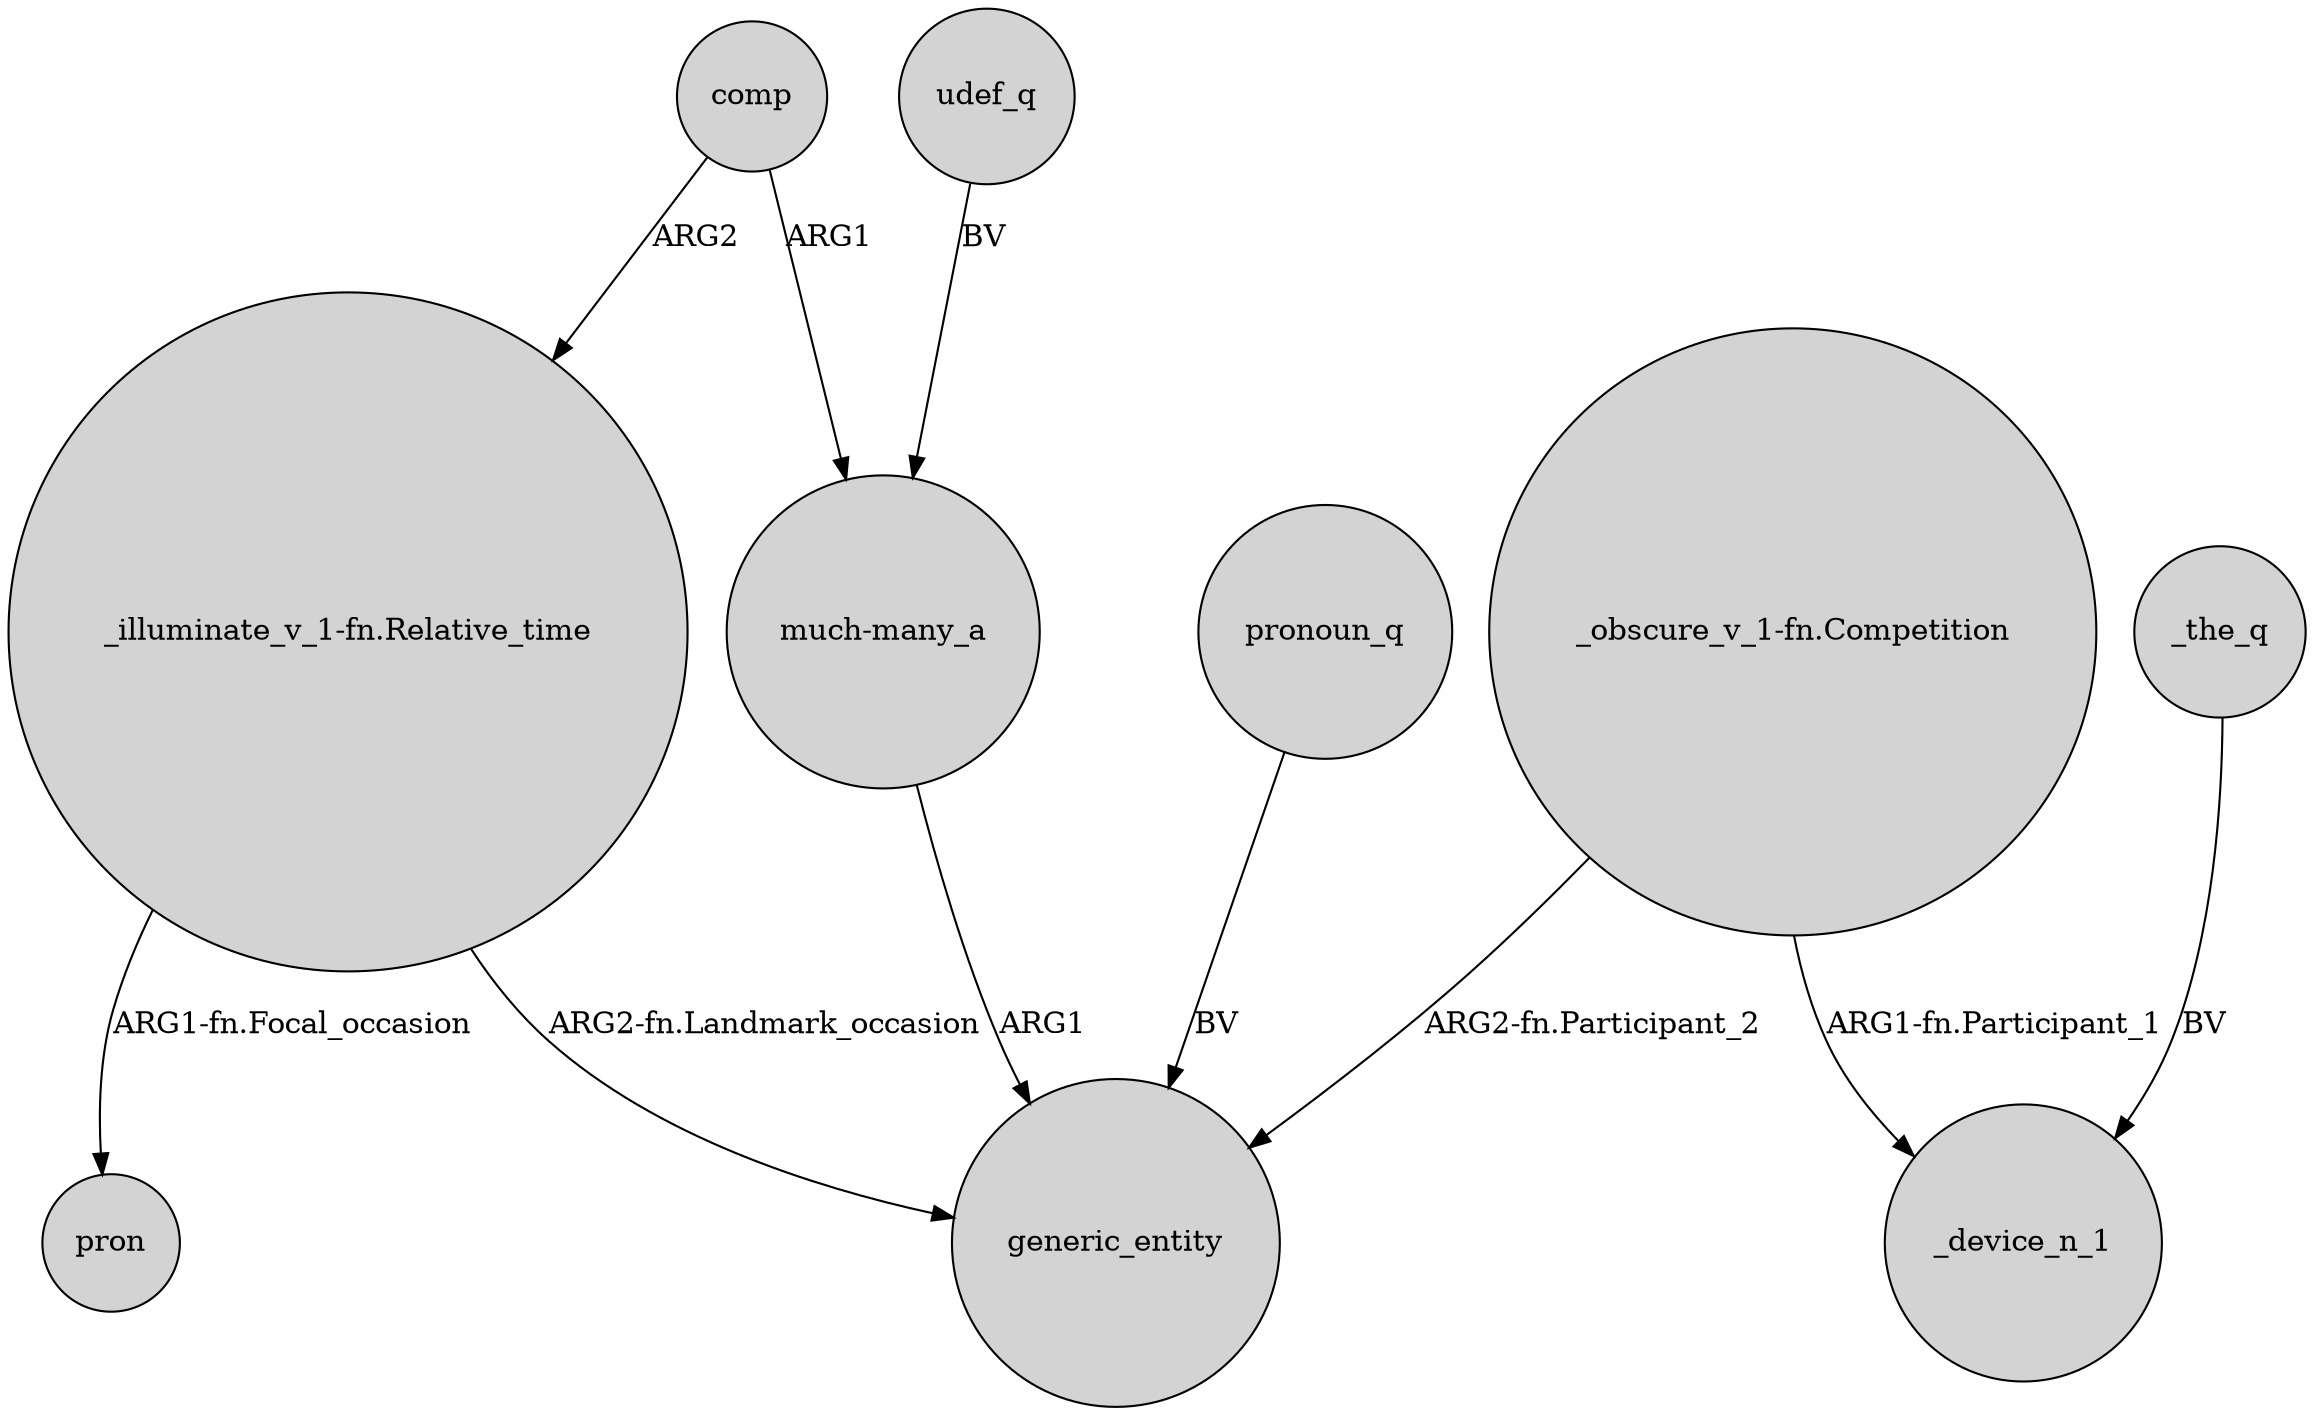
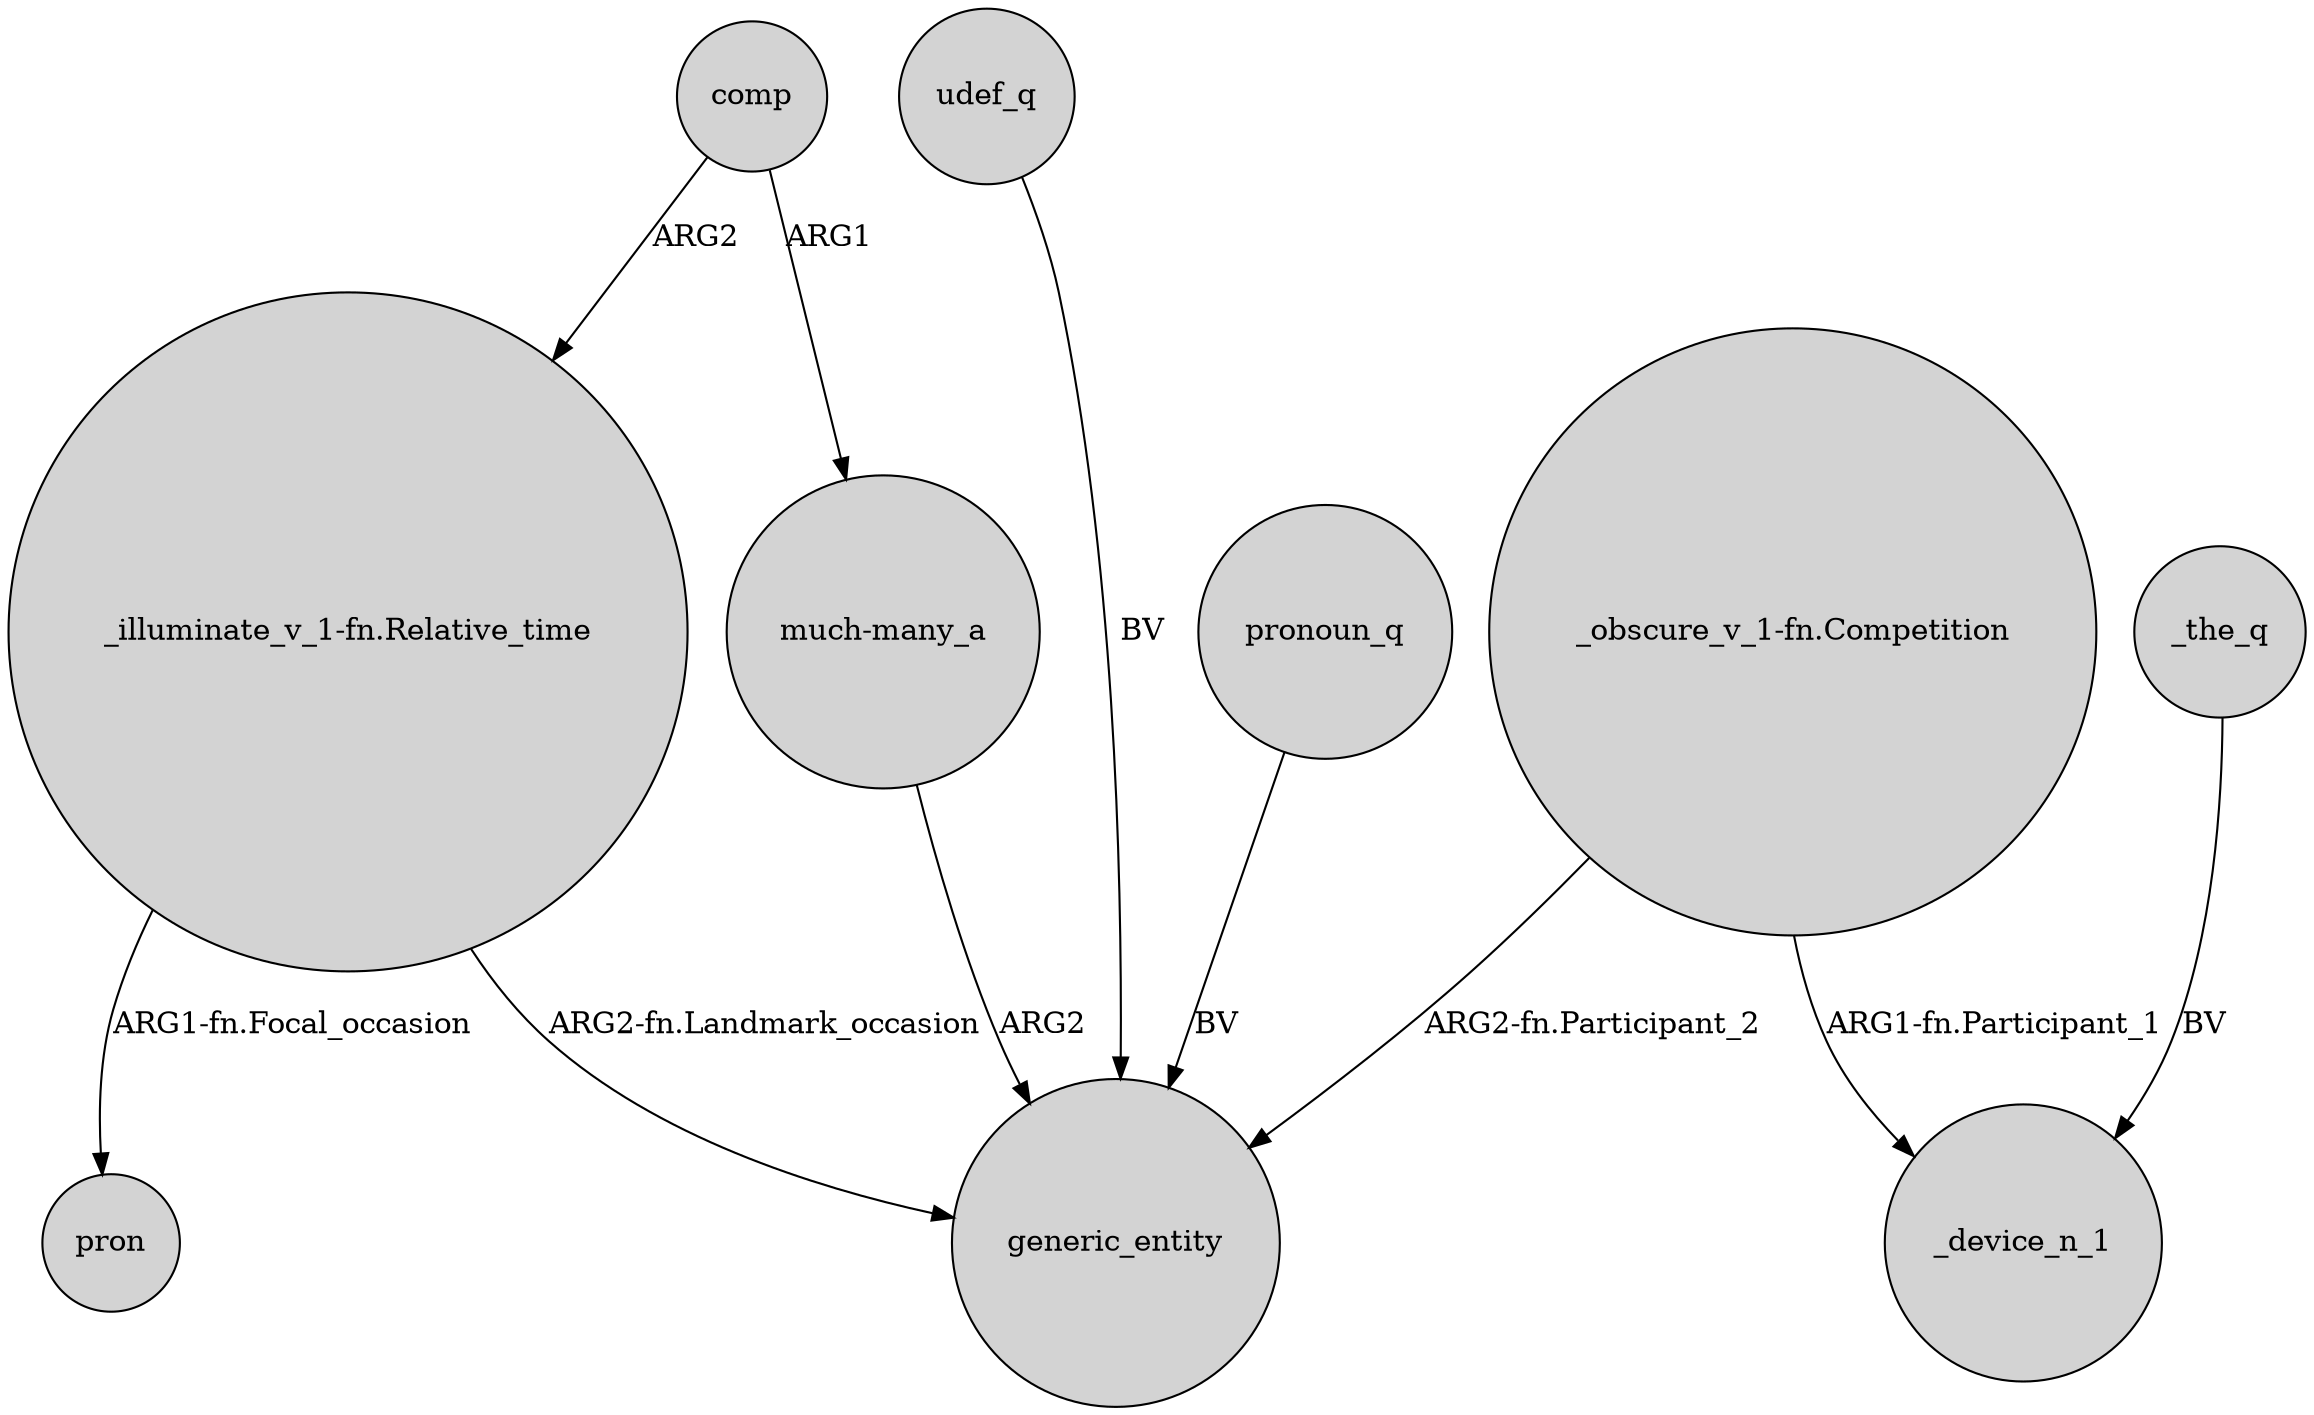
(944, 320) -> (1104, 613)
(1043, 1025) -> (1043, 1025)
